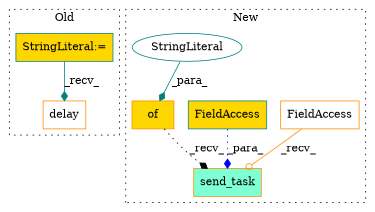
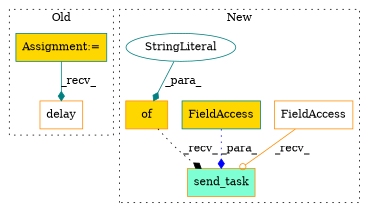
(64, 47) -> (61, 47)
